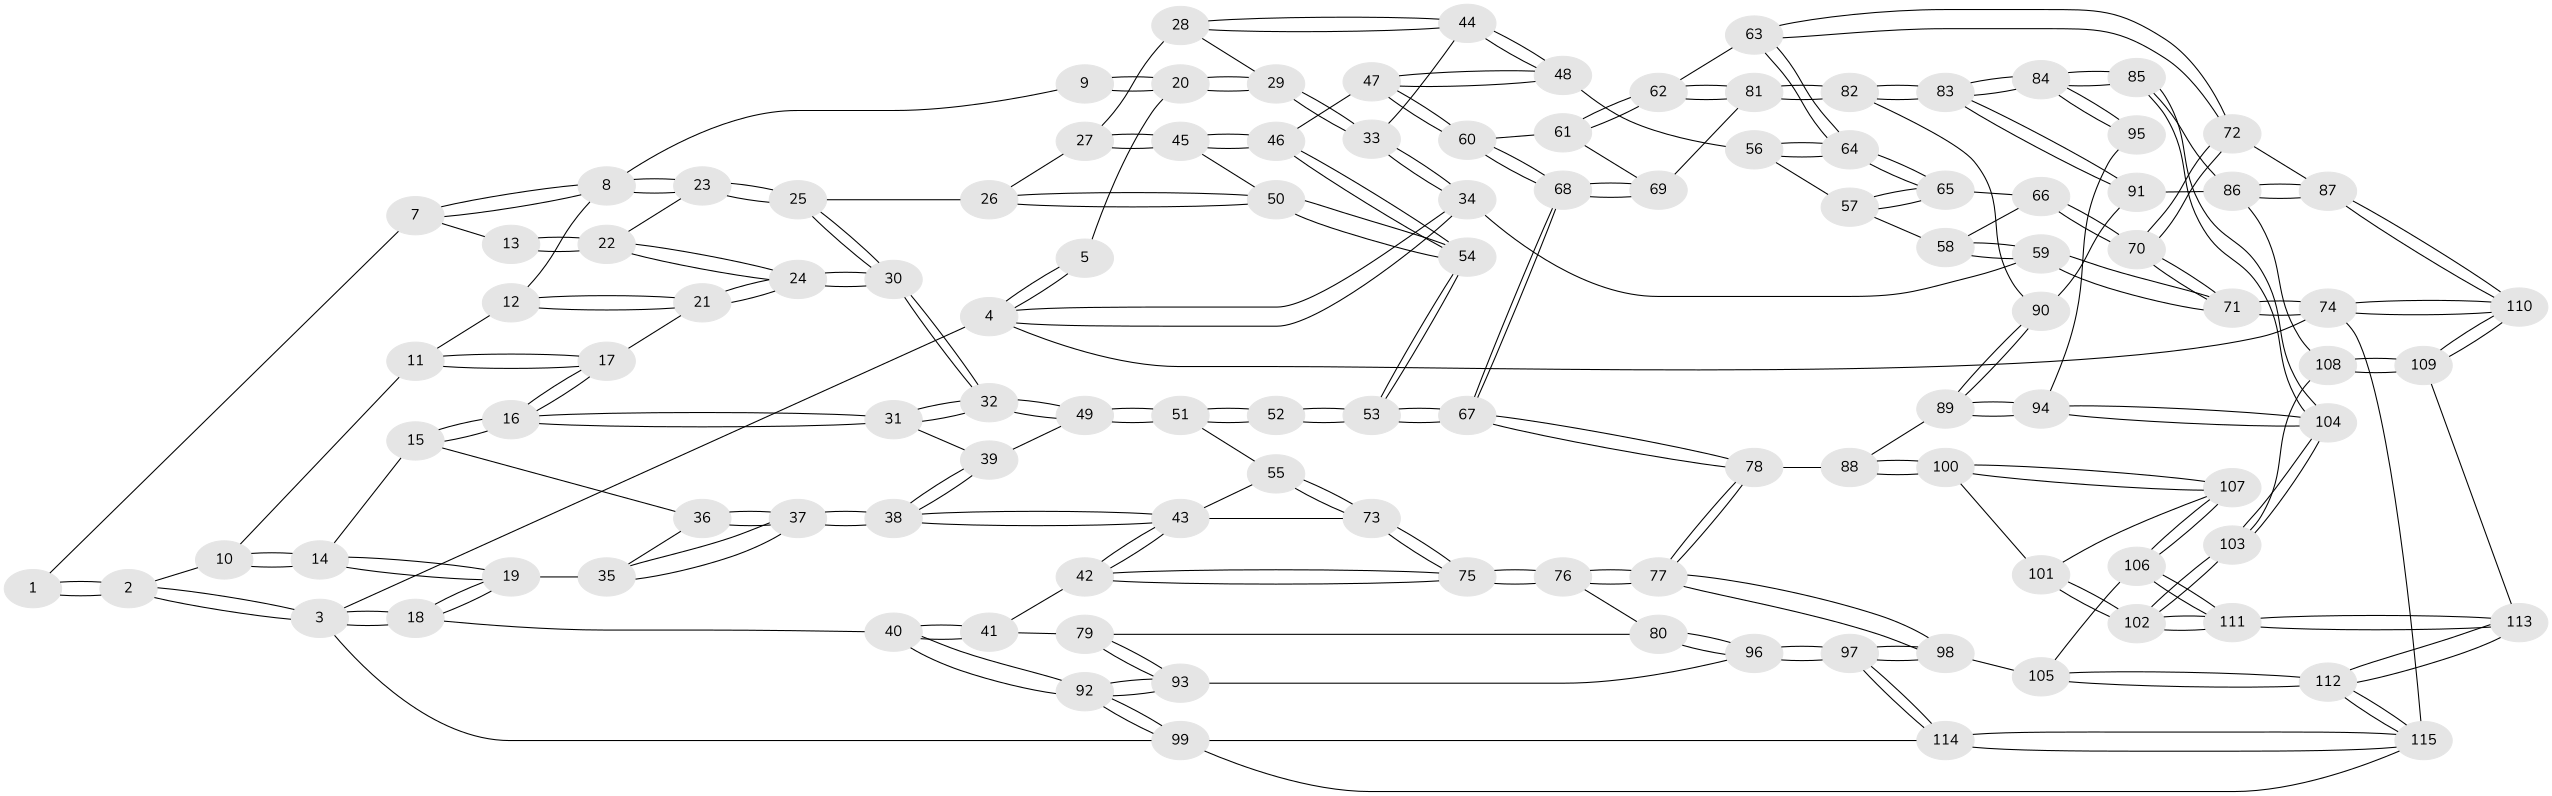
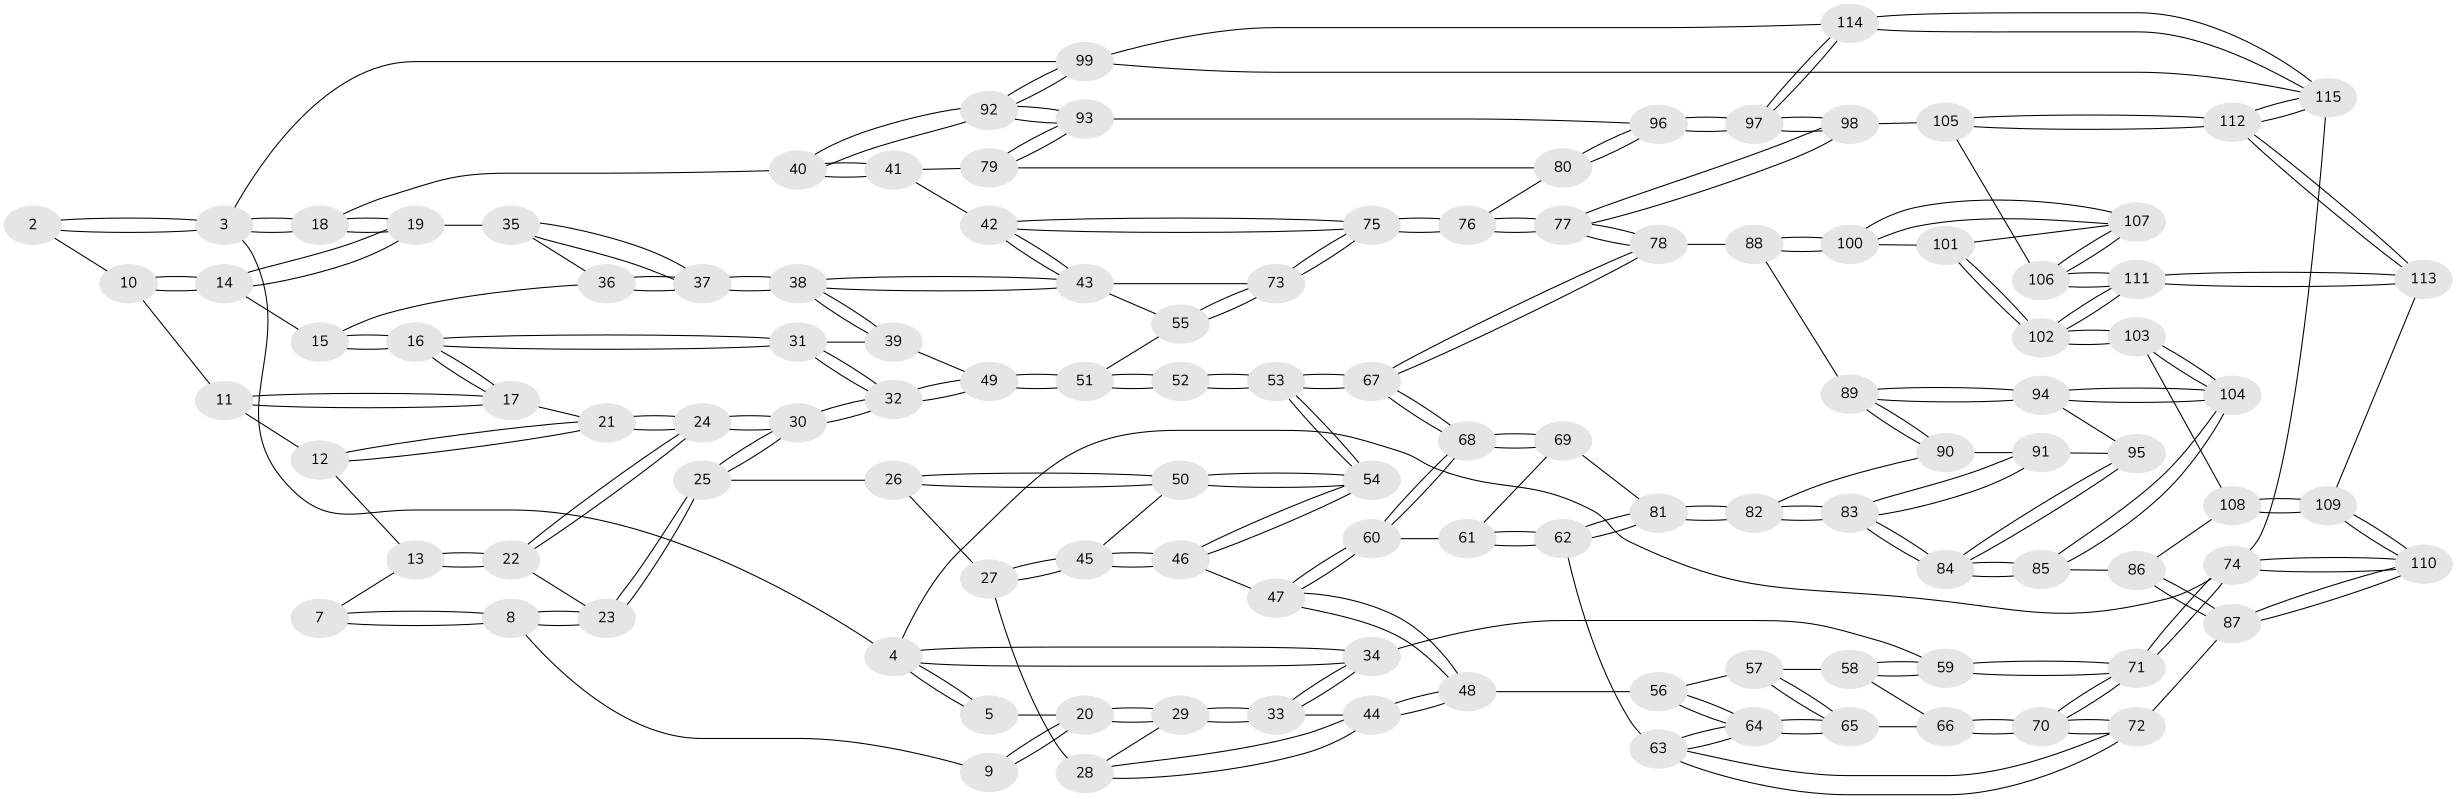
(2185, 192) -> (2089, 453)
(559, 244) -> (364, 507)
(33, 589) -> none
